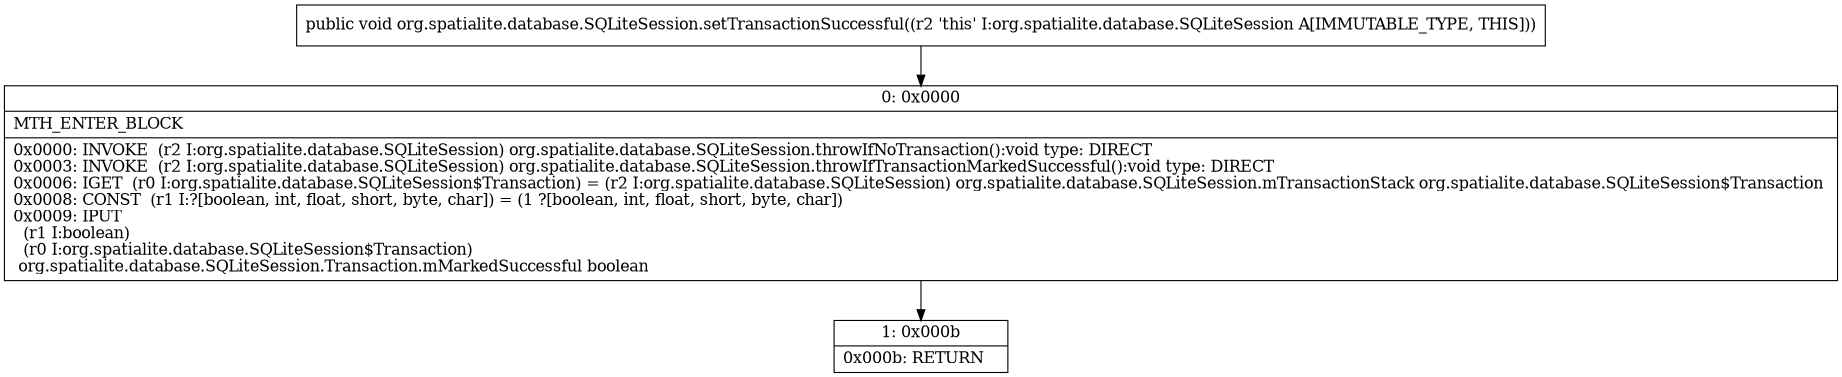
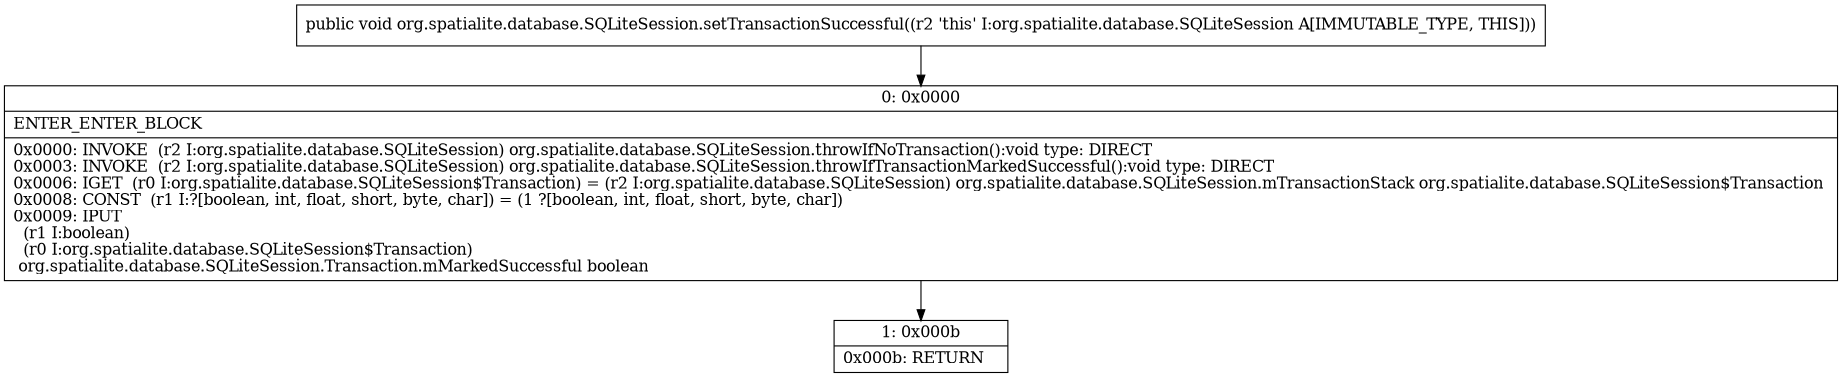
(99, 124) -> (108, 124)
